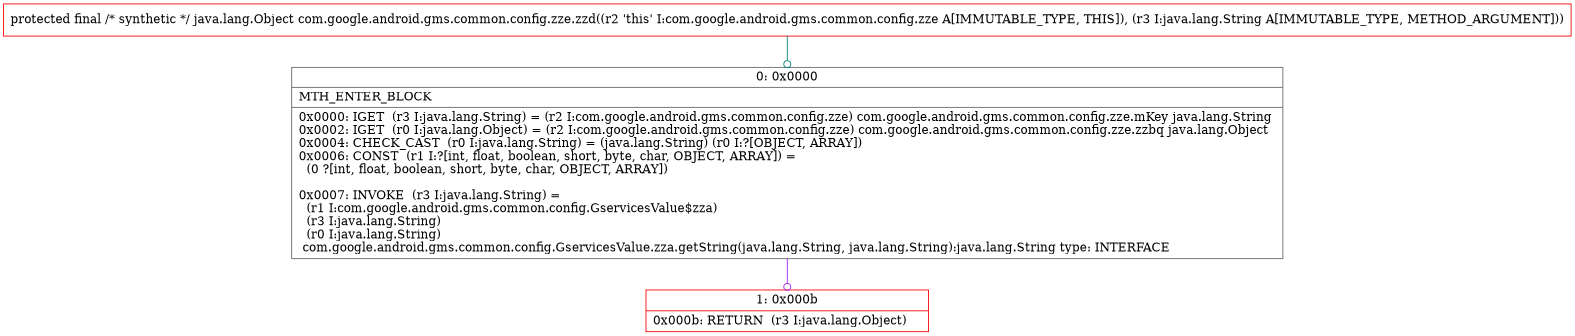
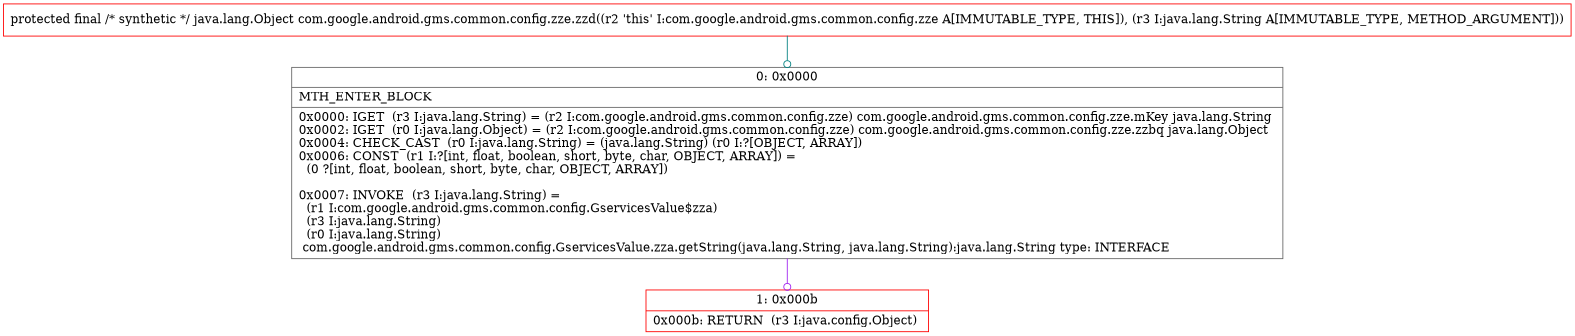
(782, 321) -> (787, 321)
